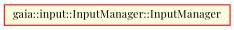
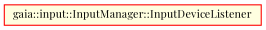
(117, 15) -> (133, 15)
